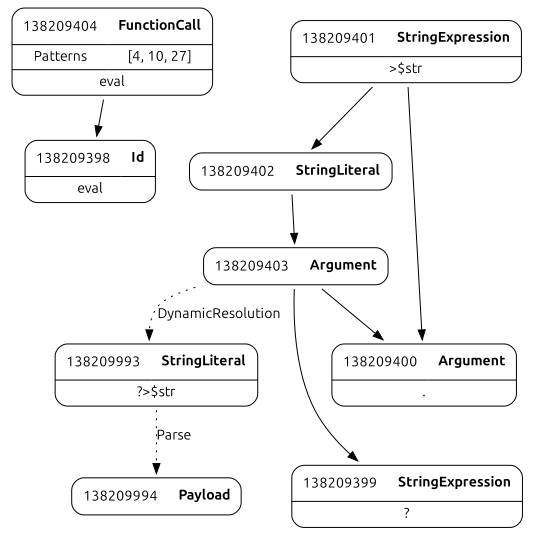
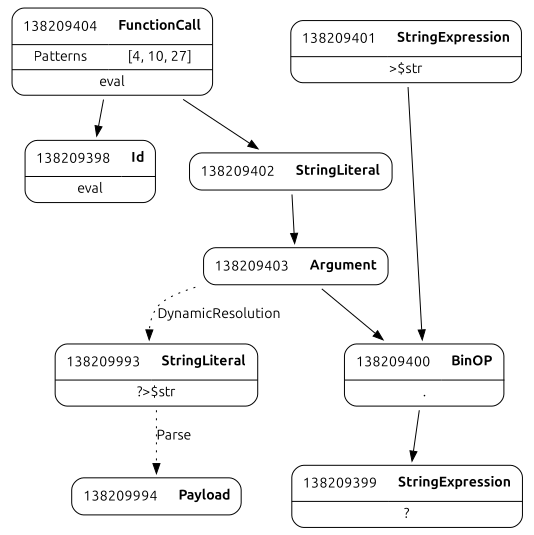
(346, 114) -> (216, 121)
(472, 361) -> (472, 361)
(303, 379) -> (416, 431)
